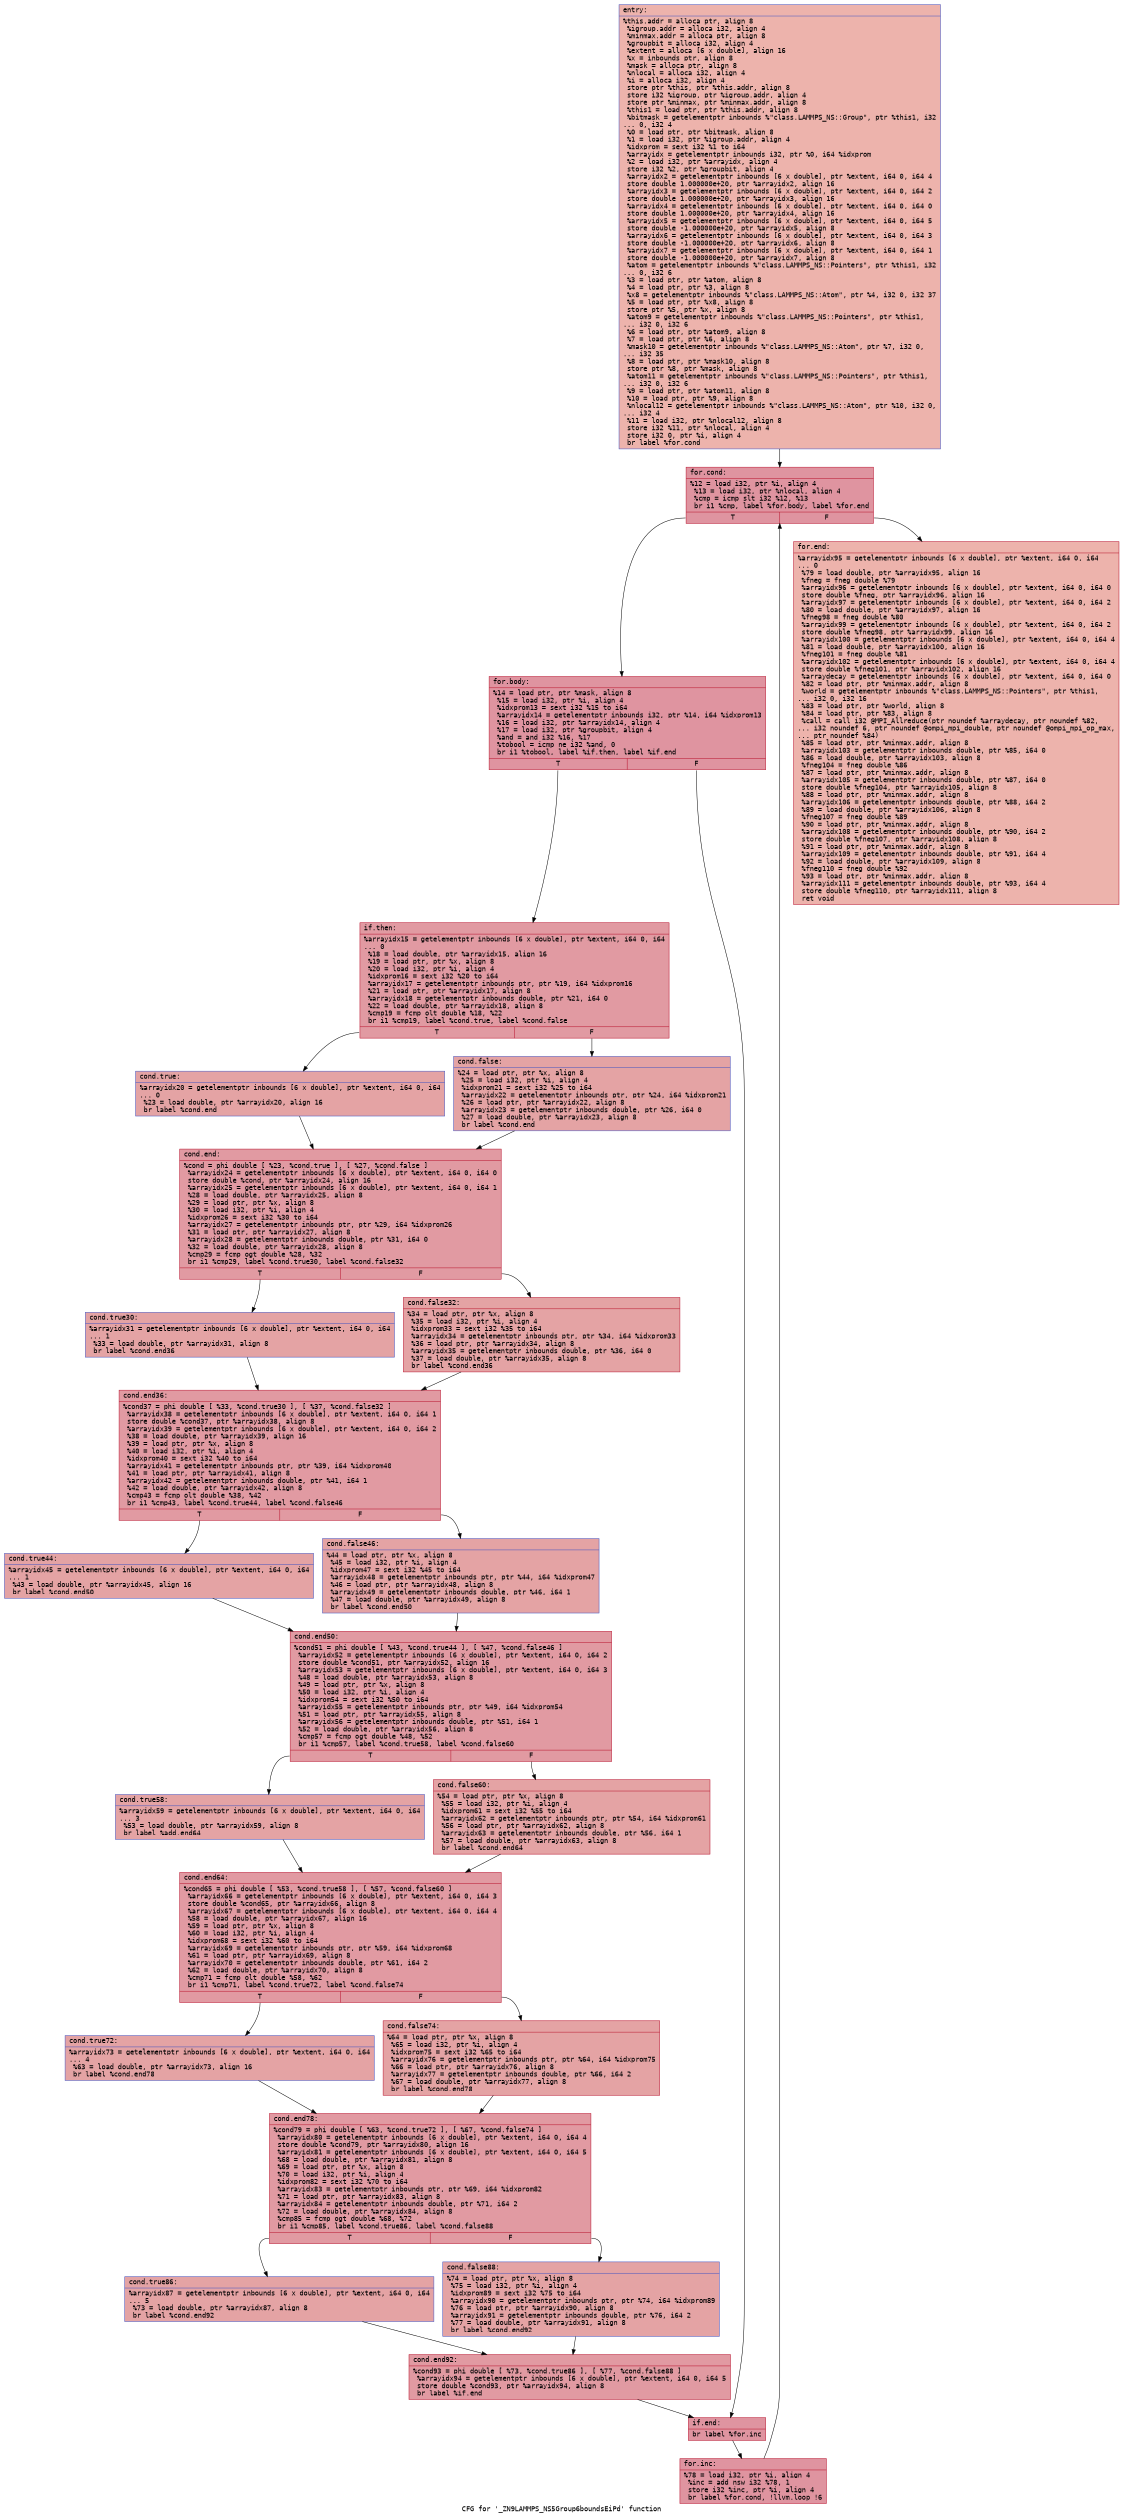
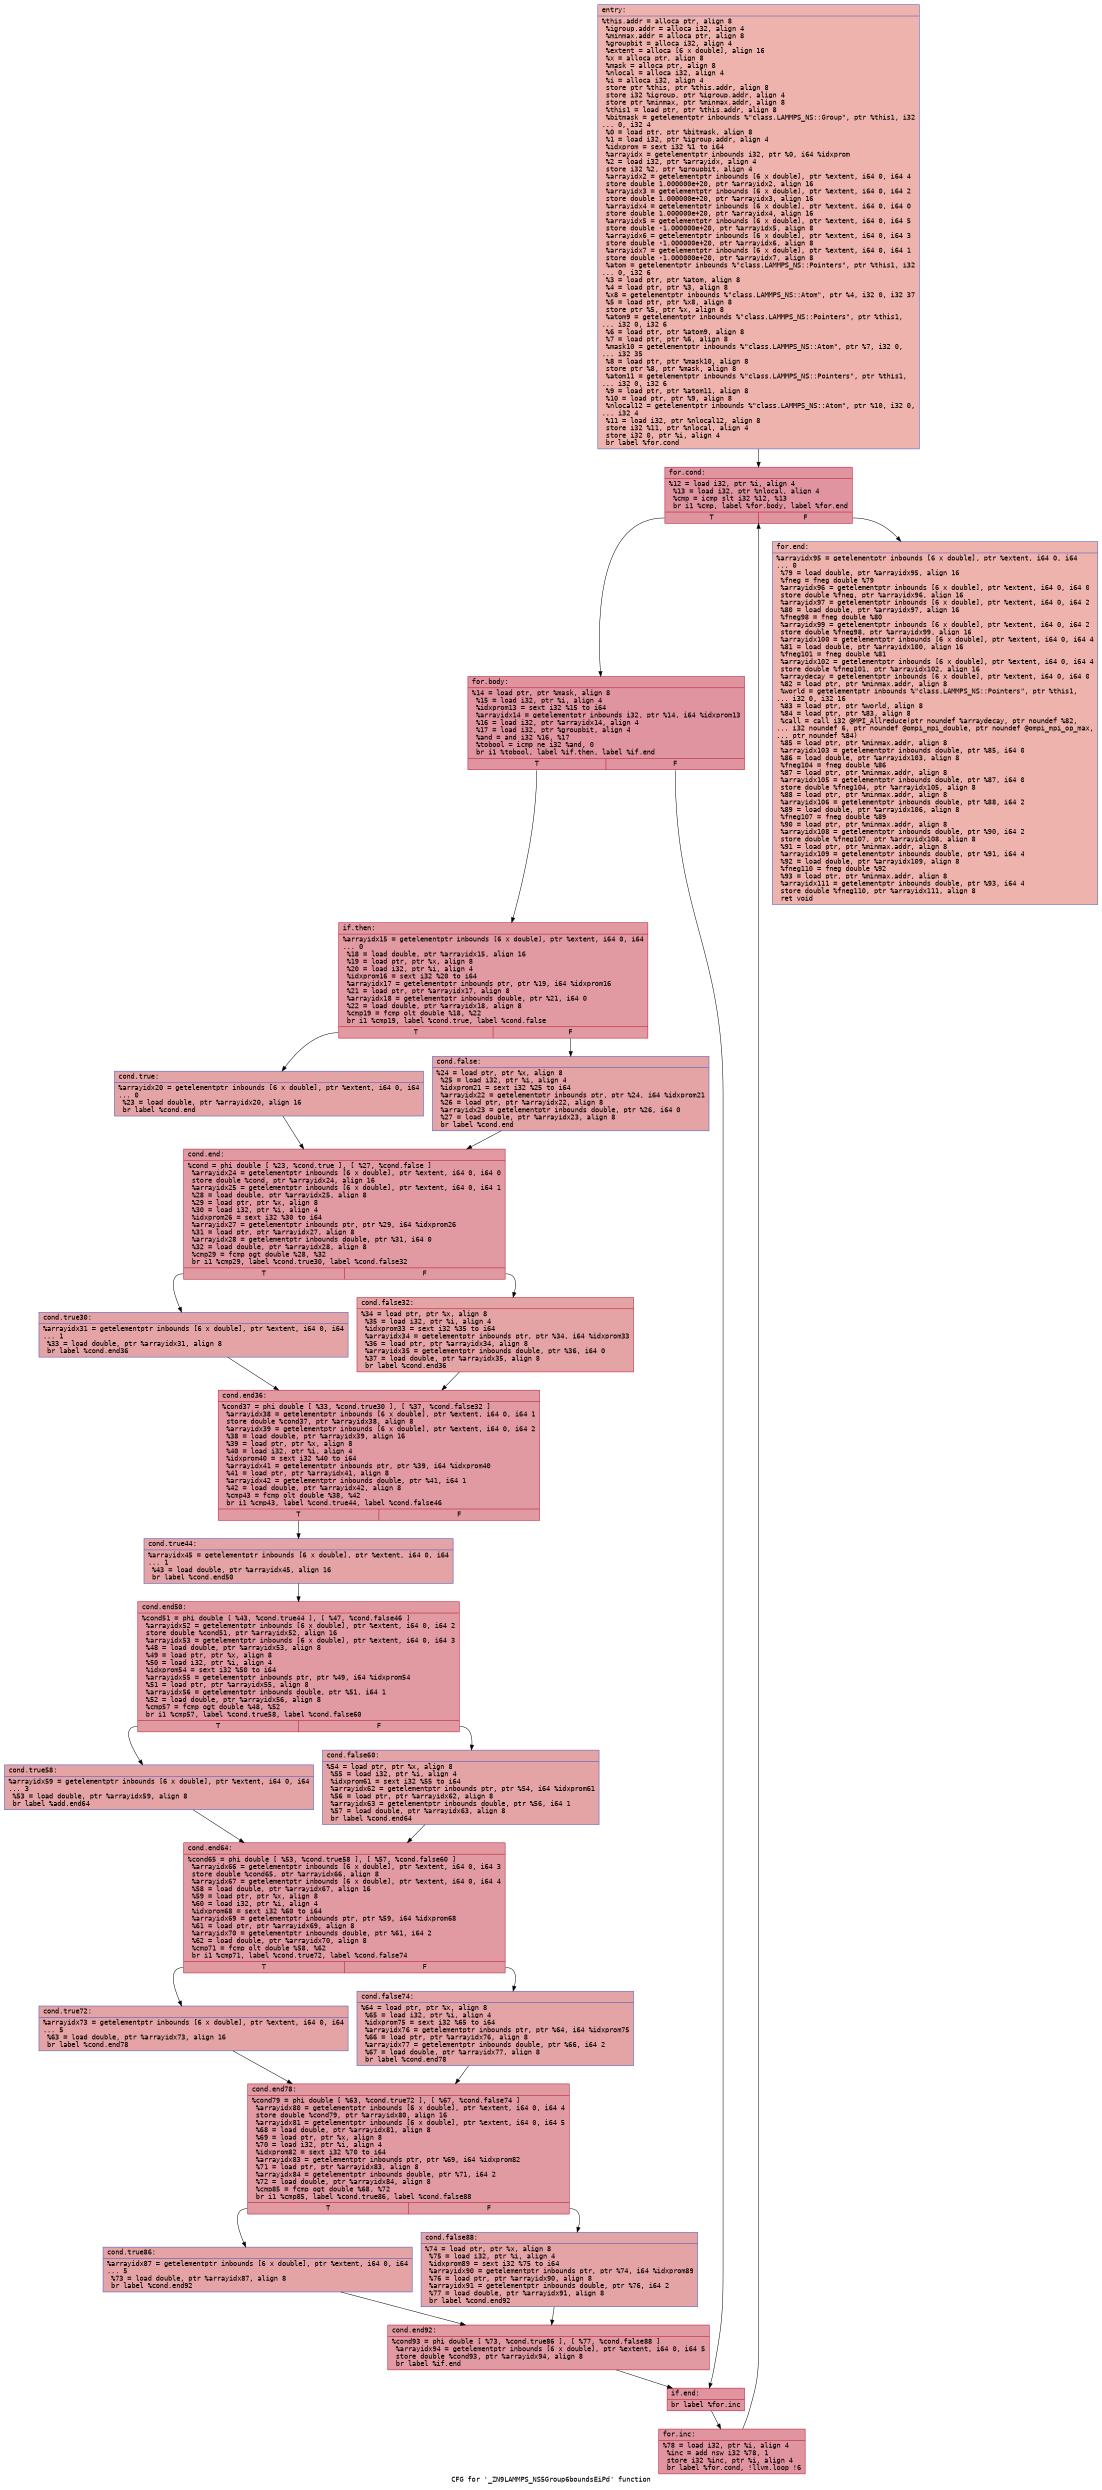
(678, 58) -> (653, 58)
(956, 723) -> (935, 723)
(461, 1576) -> none
(572, 1817) -> (461, 1787)
(521, 2058) -> (495, 2028)
(79, 2060) -> (53, 2030)
